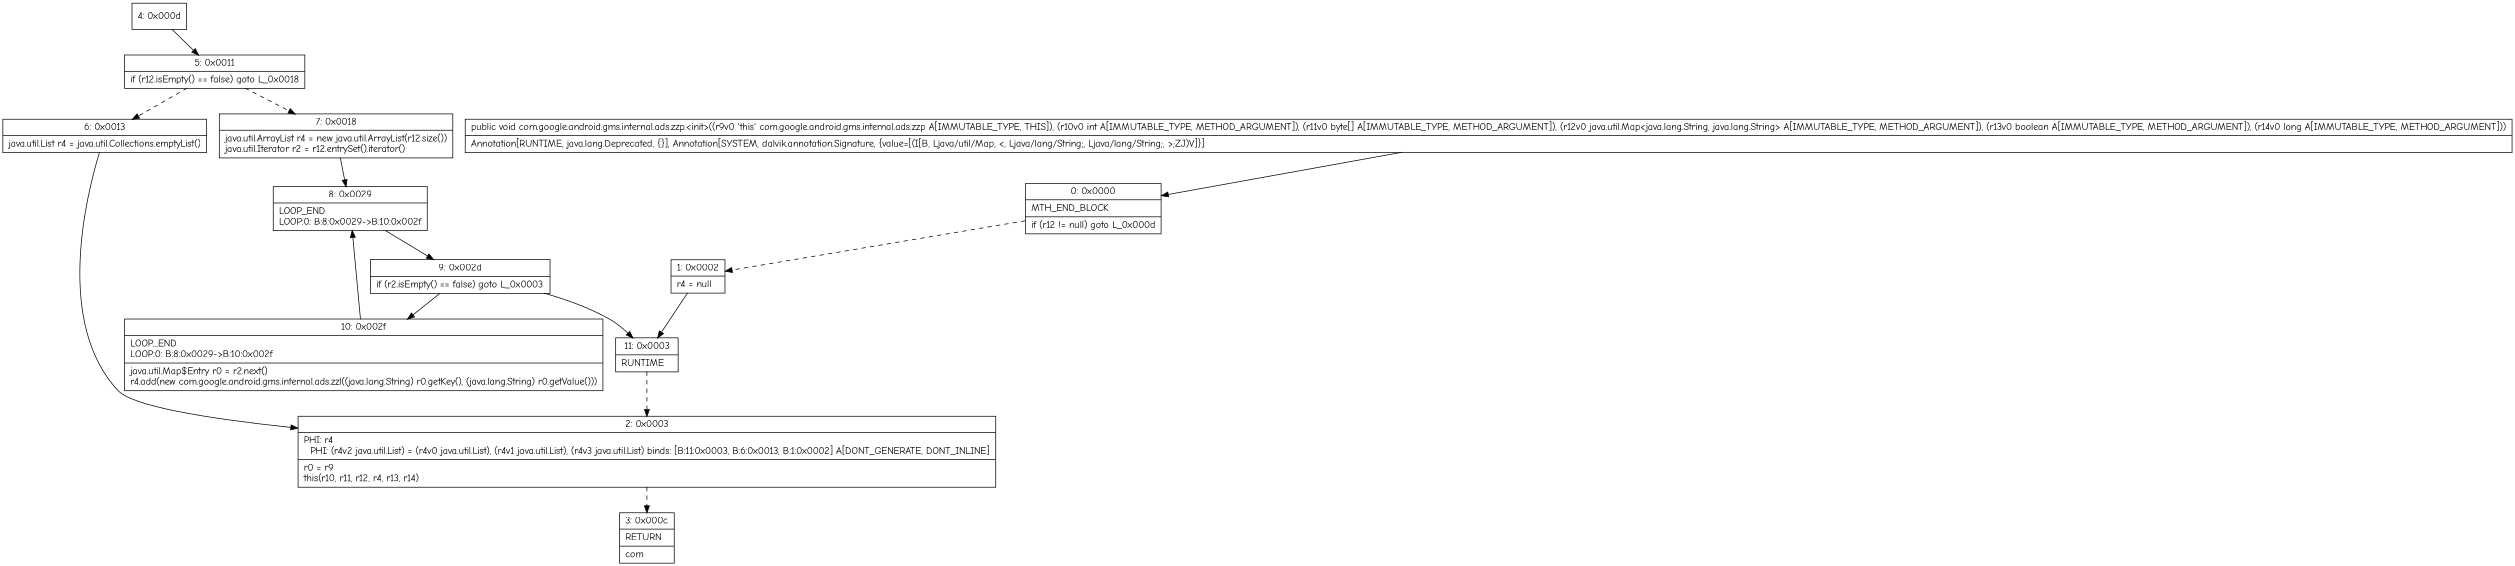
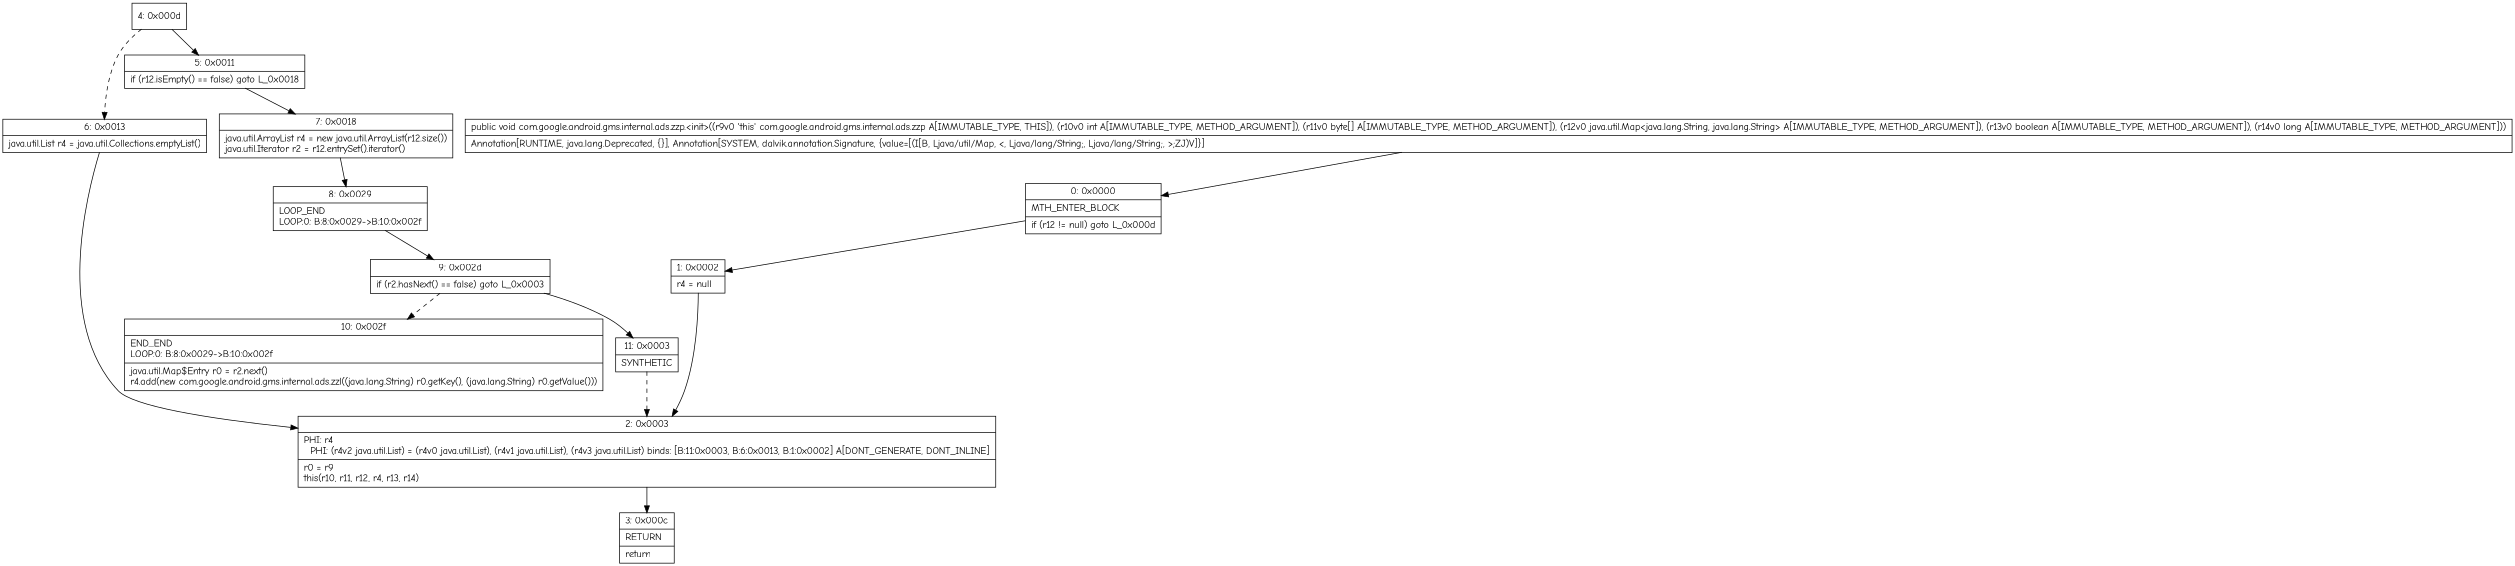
(267, 99) -> (267, 99)
(163, 102) -> (113, 66)
(1070, 208) -> (1075, 208)
(879, 245) -> (879, 245)
(357, 278) -> none
(460, 285) -> (460, 285)
(427, 304) -> (427, 304)
(675, 312) -> (694, 353)
(154, 344) -> (152, 344)
(643, 363) -> (647, 363)
(647, 496) -> (647, 496)
(634, 554) -> (638, 554)
